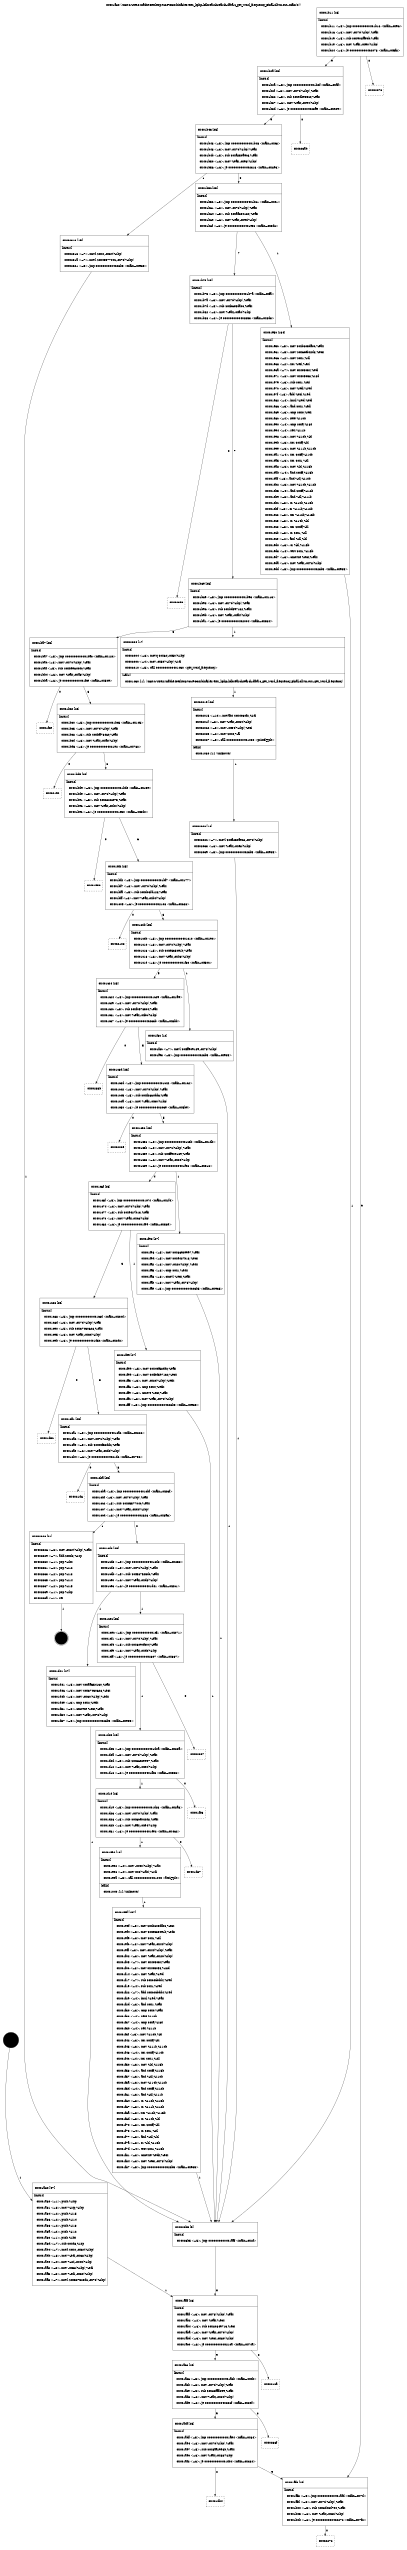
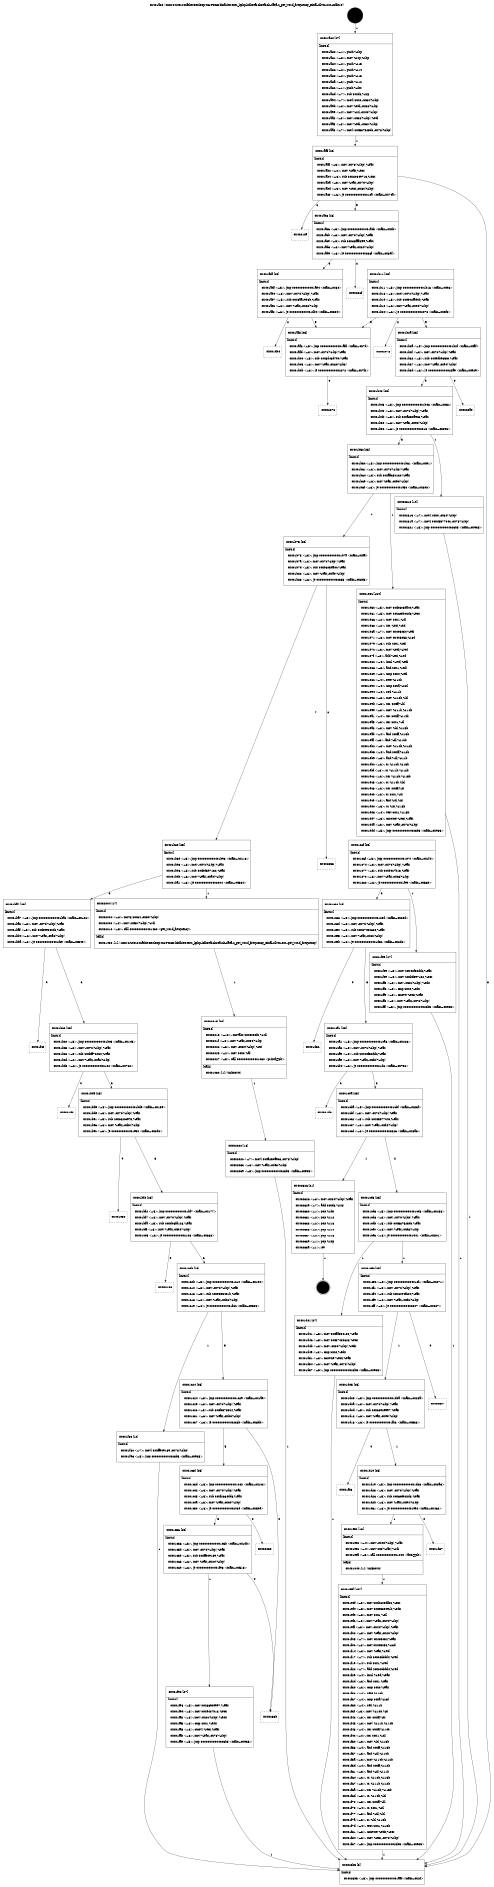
(153, 1176) -> (272, 1639)
(215, 2270) -> (486, 1010)
